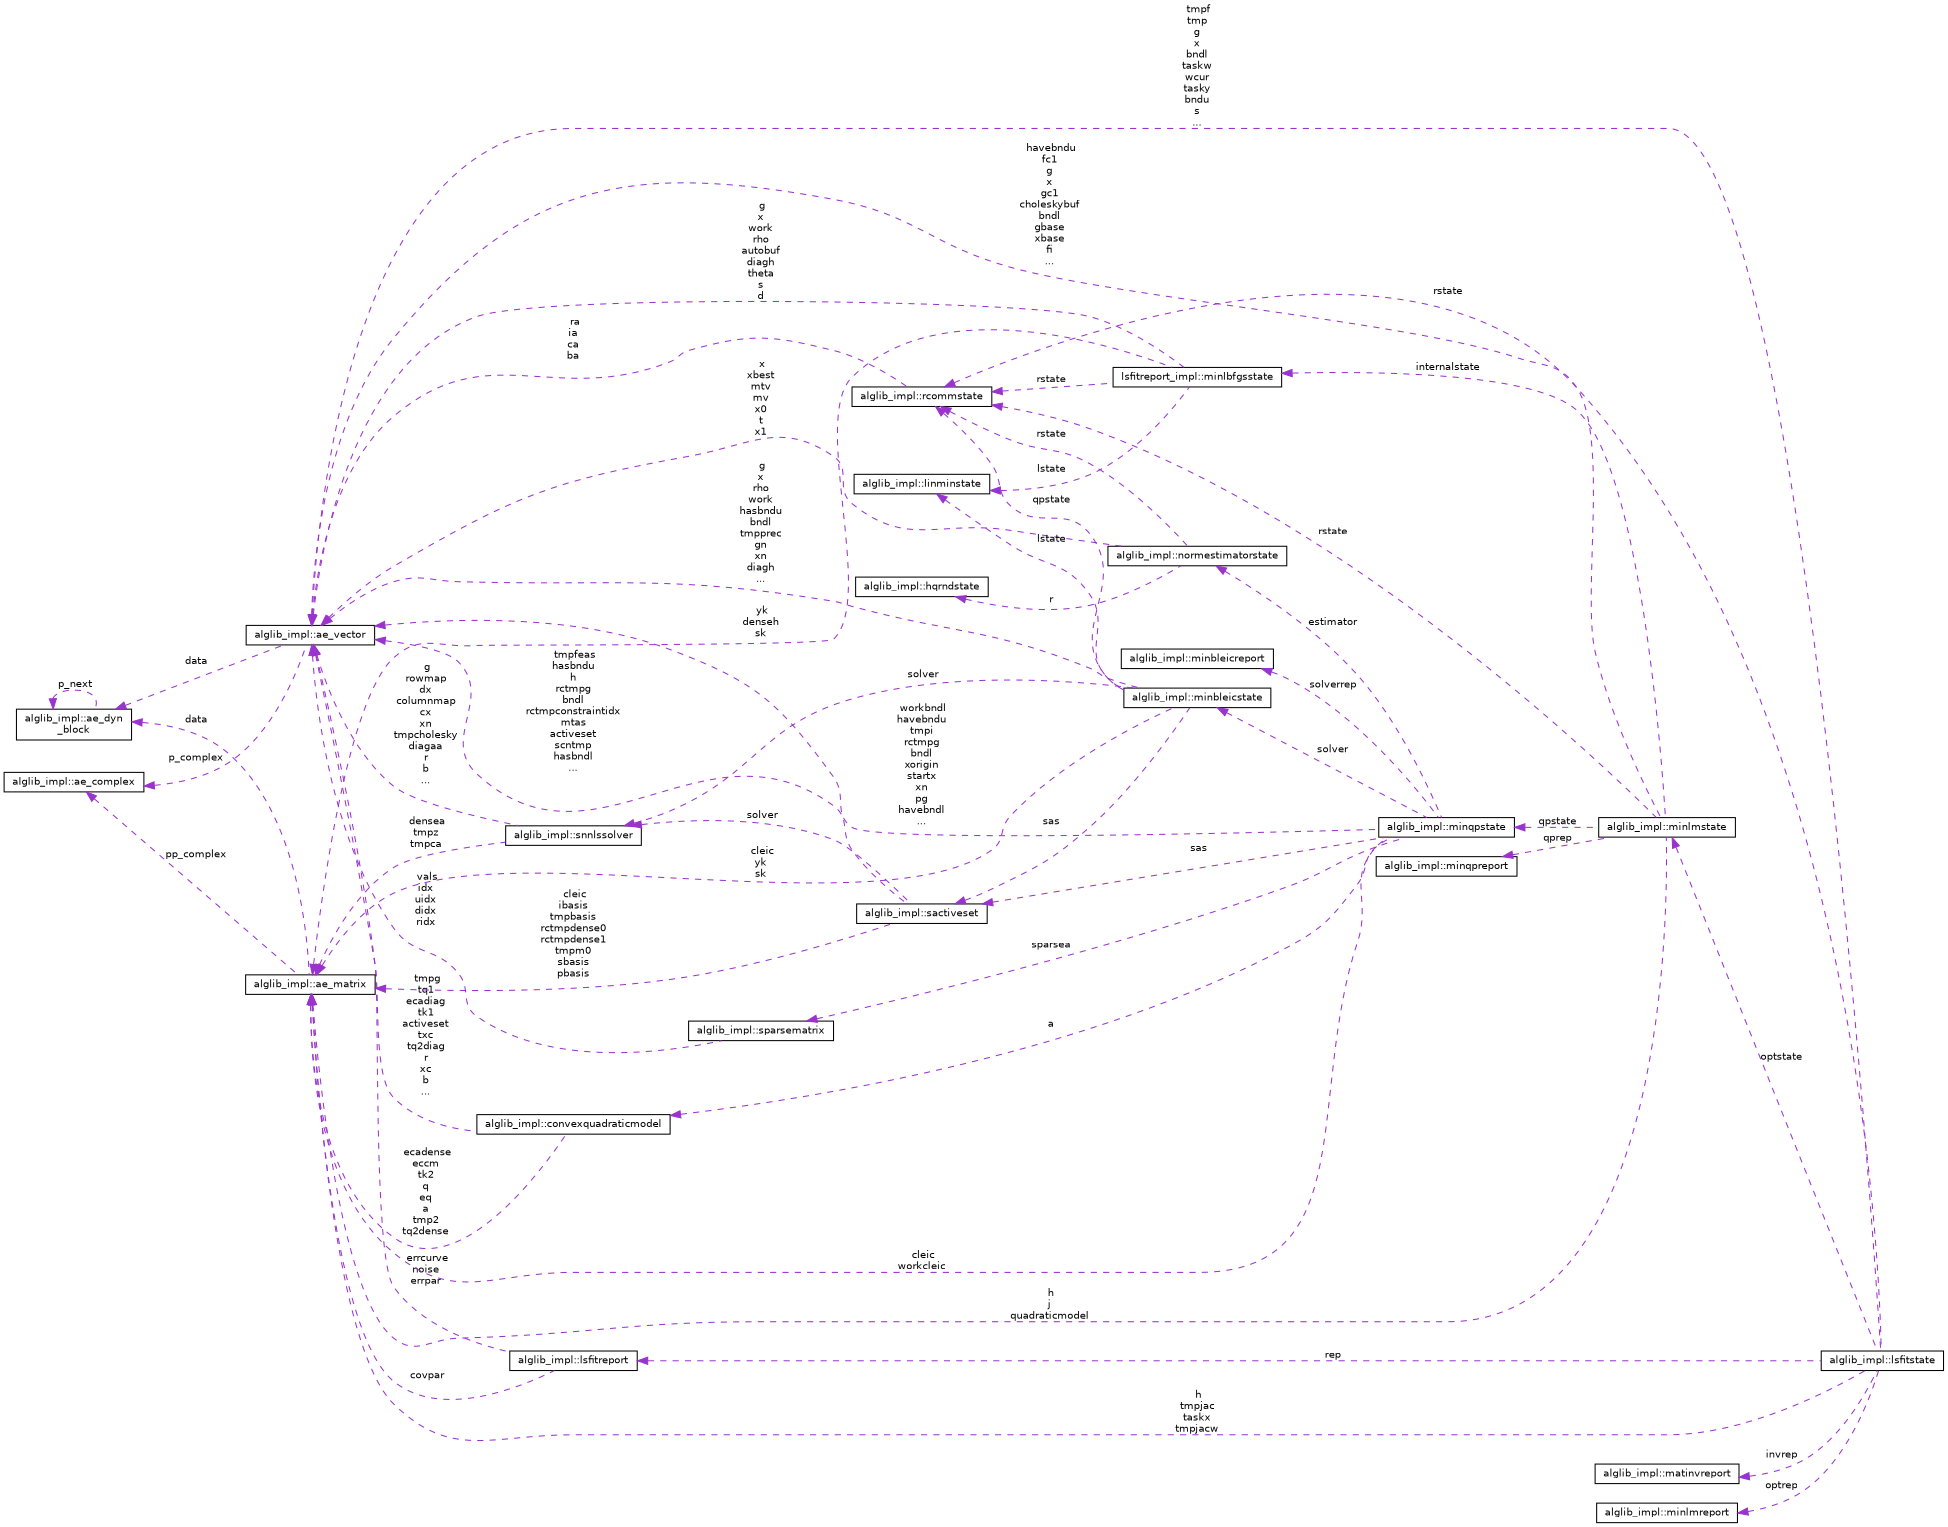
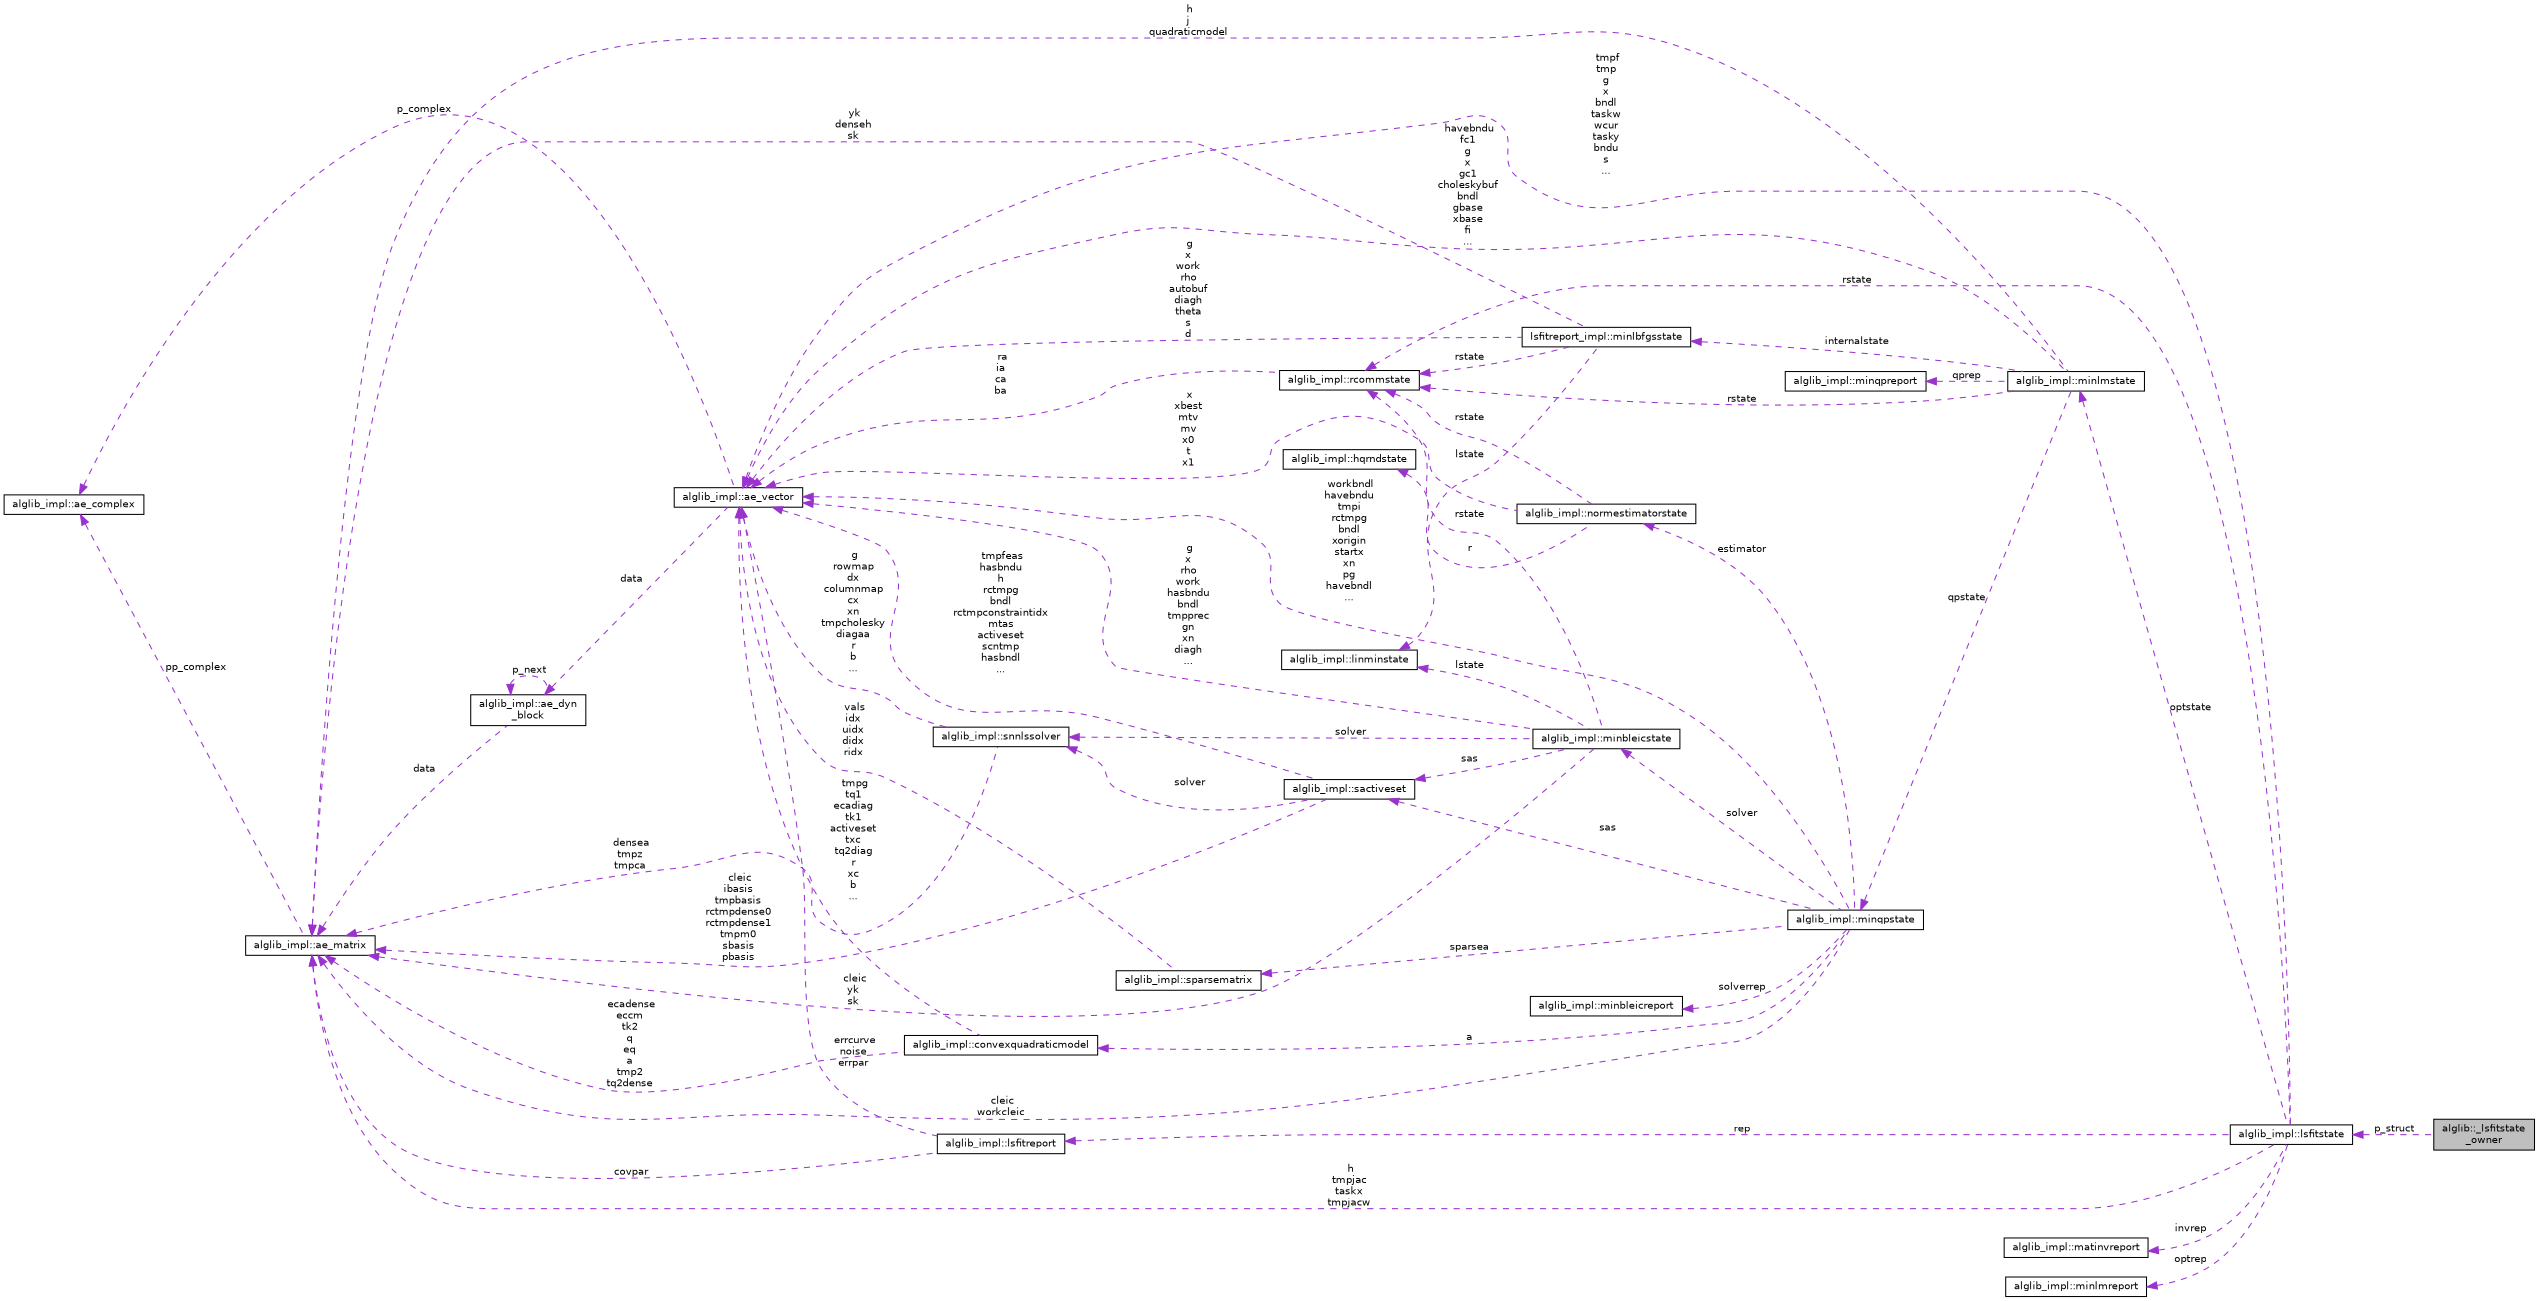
(1050, 500) -> (1468, 514)
(272, 813) -> (405, 817)
none -> (2484, 1135)
